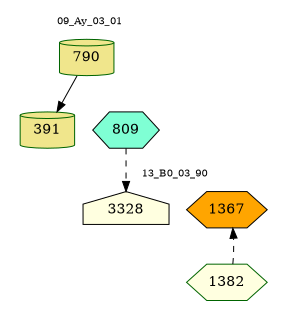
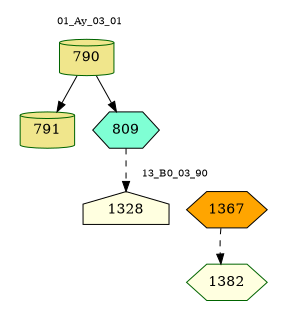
(90, 22) -> (90, 22)
none -> (104, 89)
(47, 130) -> (47, 130)
(126, 210) -> (126, 210)
(234, 251) -> (220, 241)
